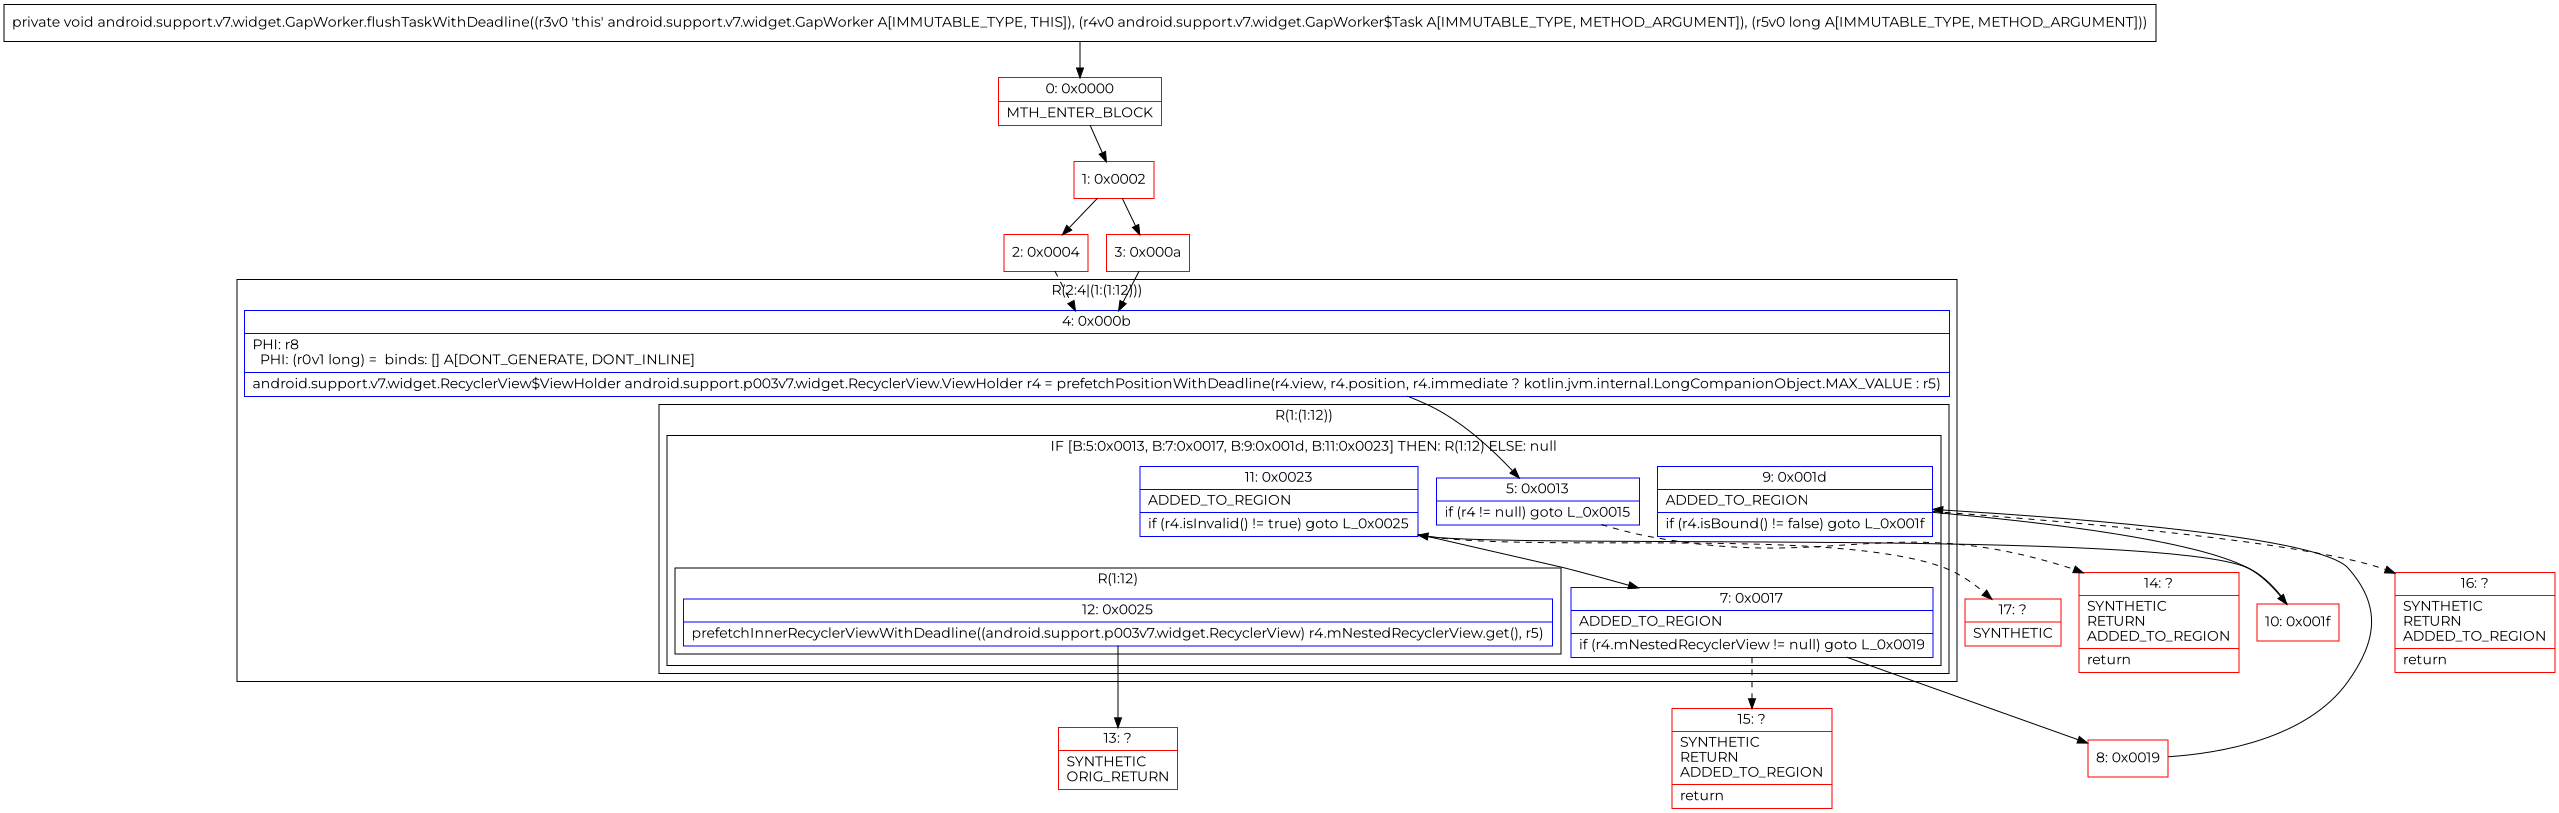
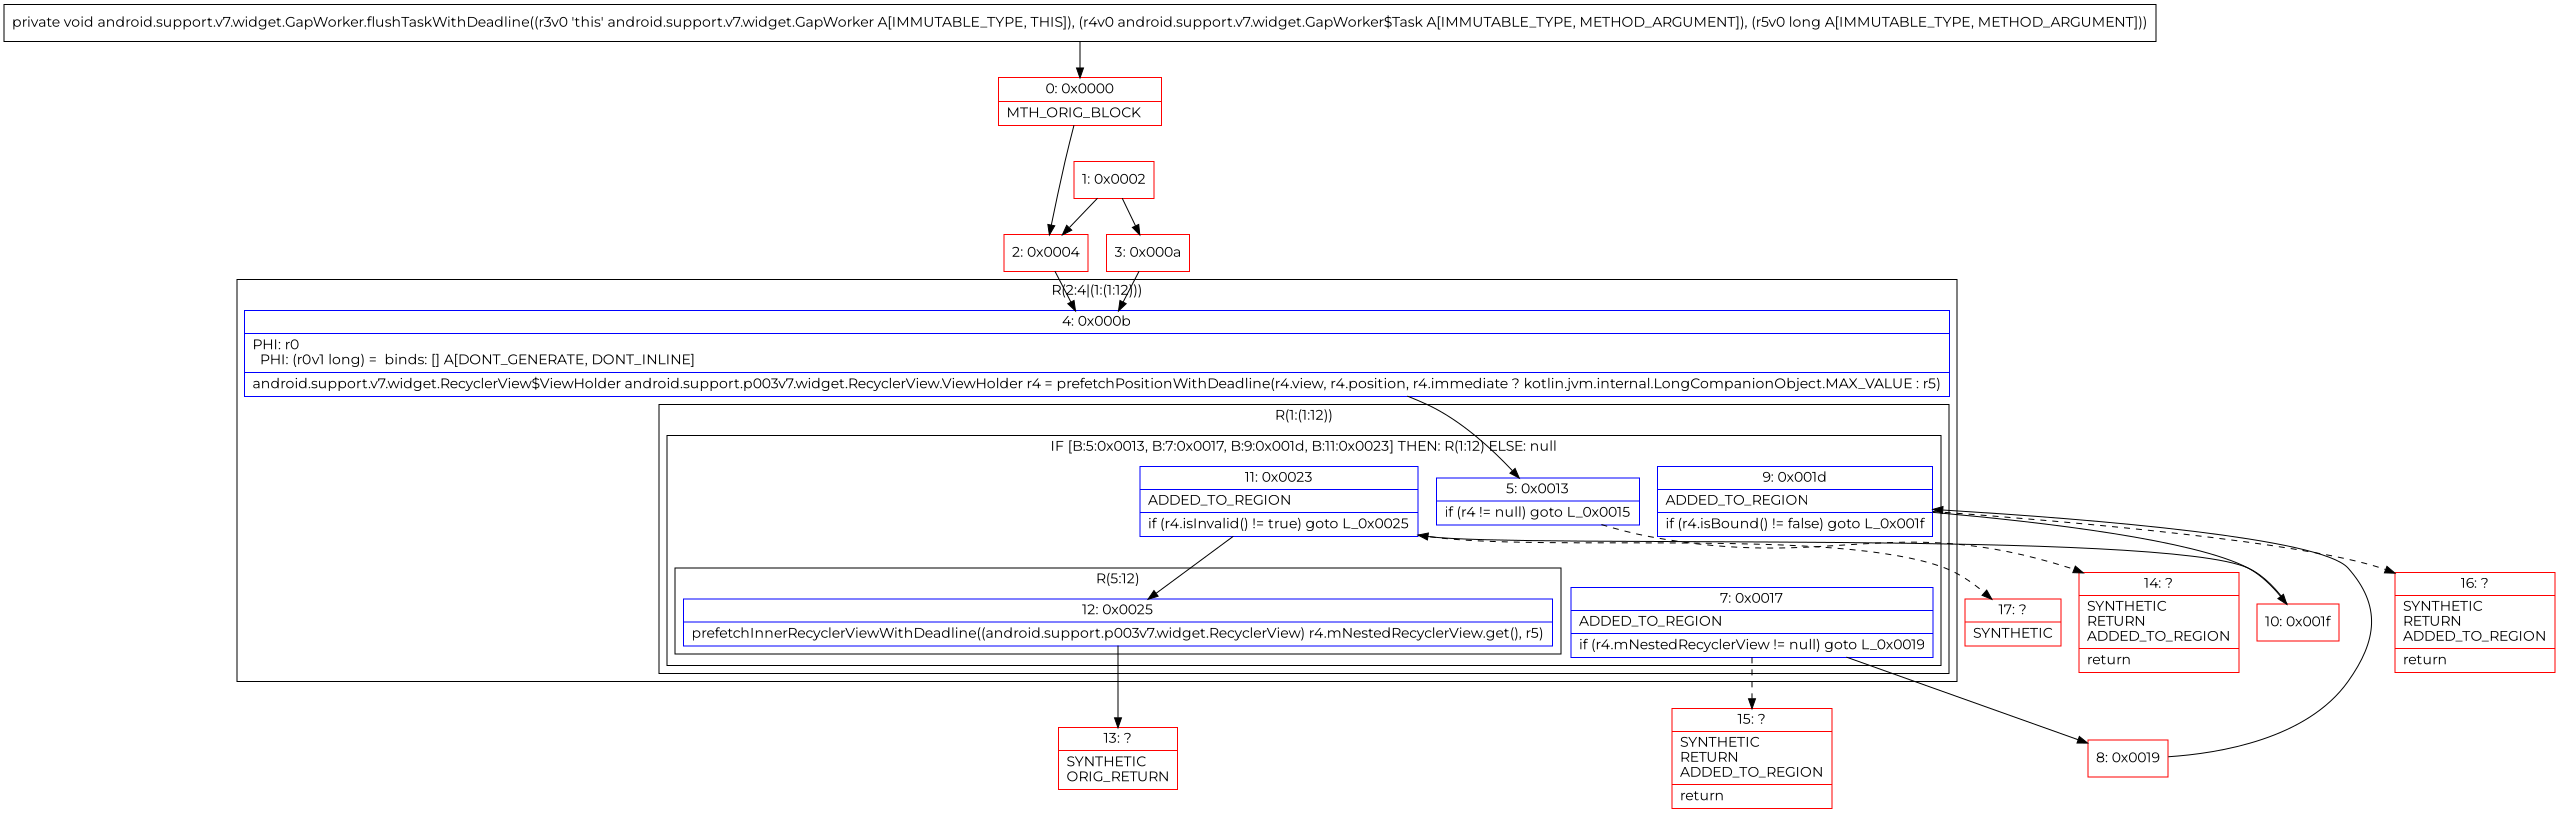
(1080, 113) -> (1074, 113)
(1096, 139) -> (1062, 175)
(1063, 287) -> (1063, 287)
(278, 345) -> (278, 345)
(1524, 558) -> (1199, 562)
(1118, 580) -> (1118, 580)
